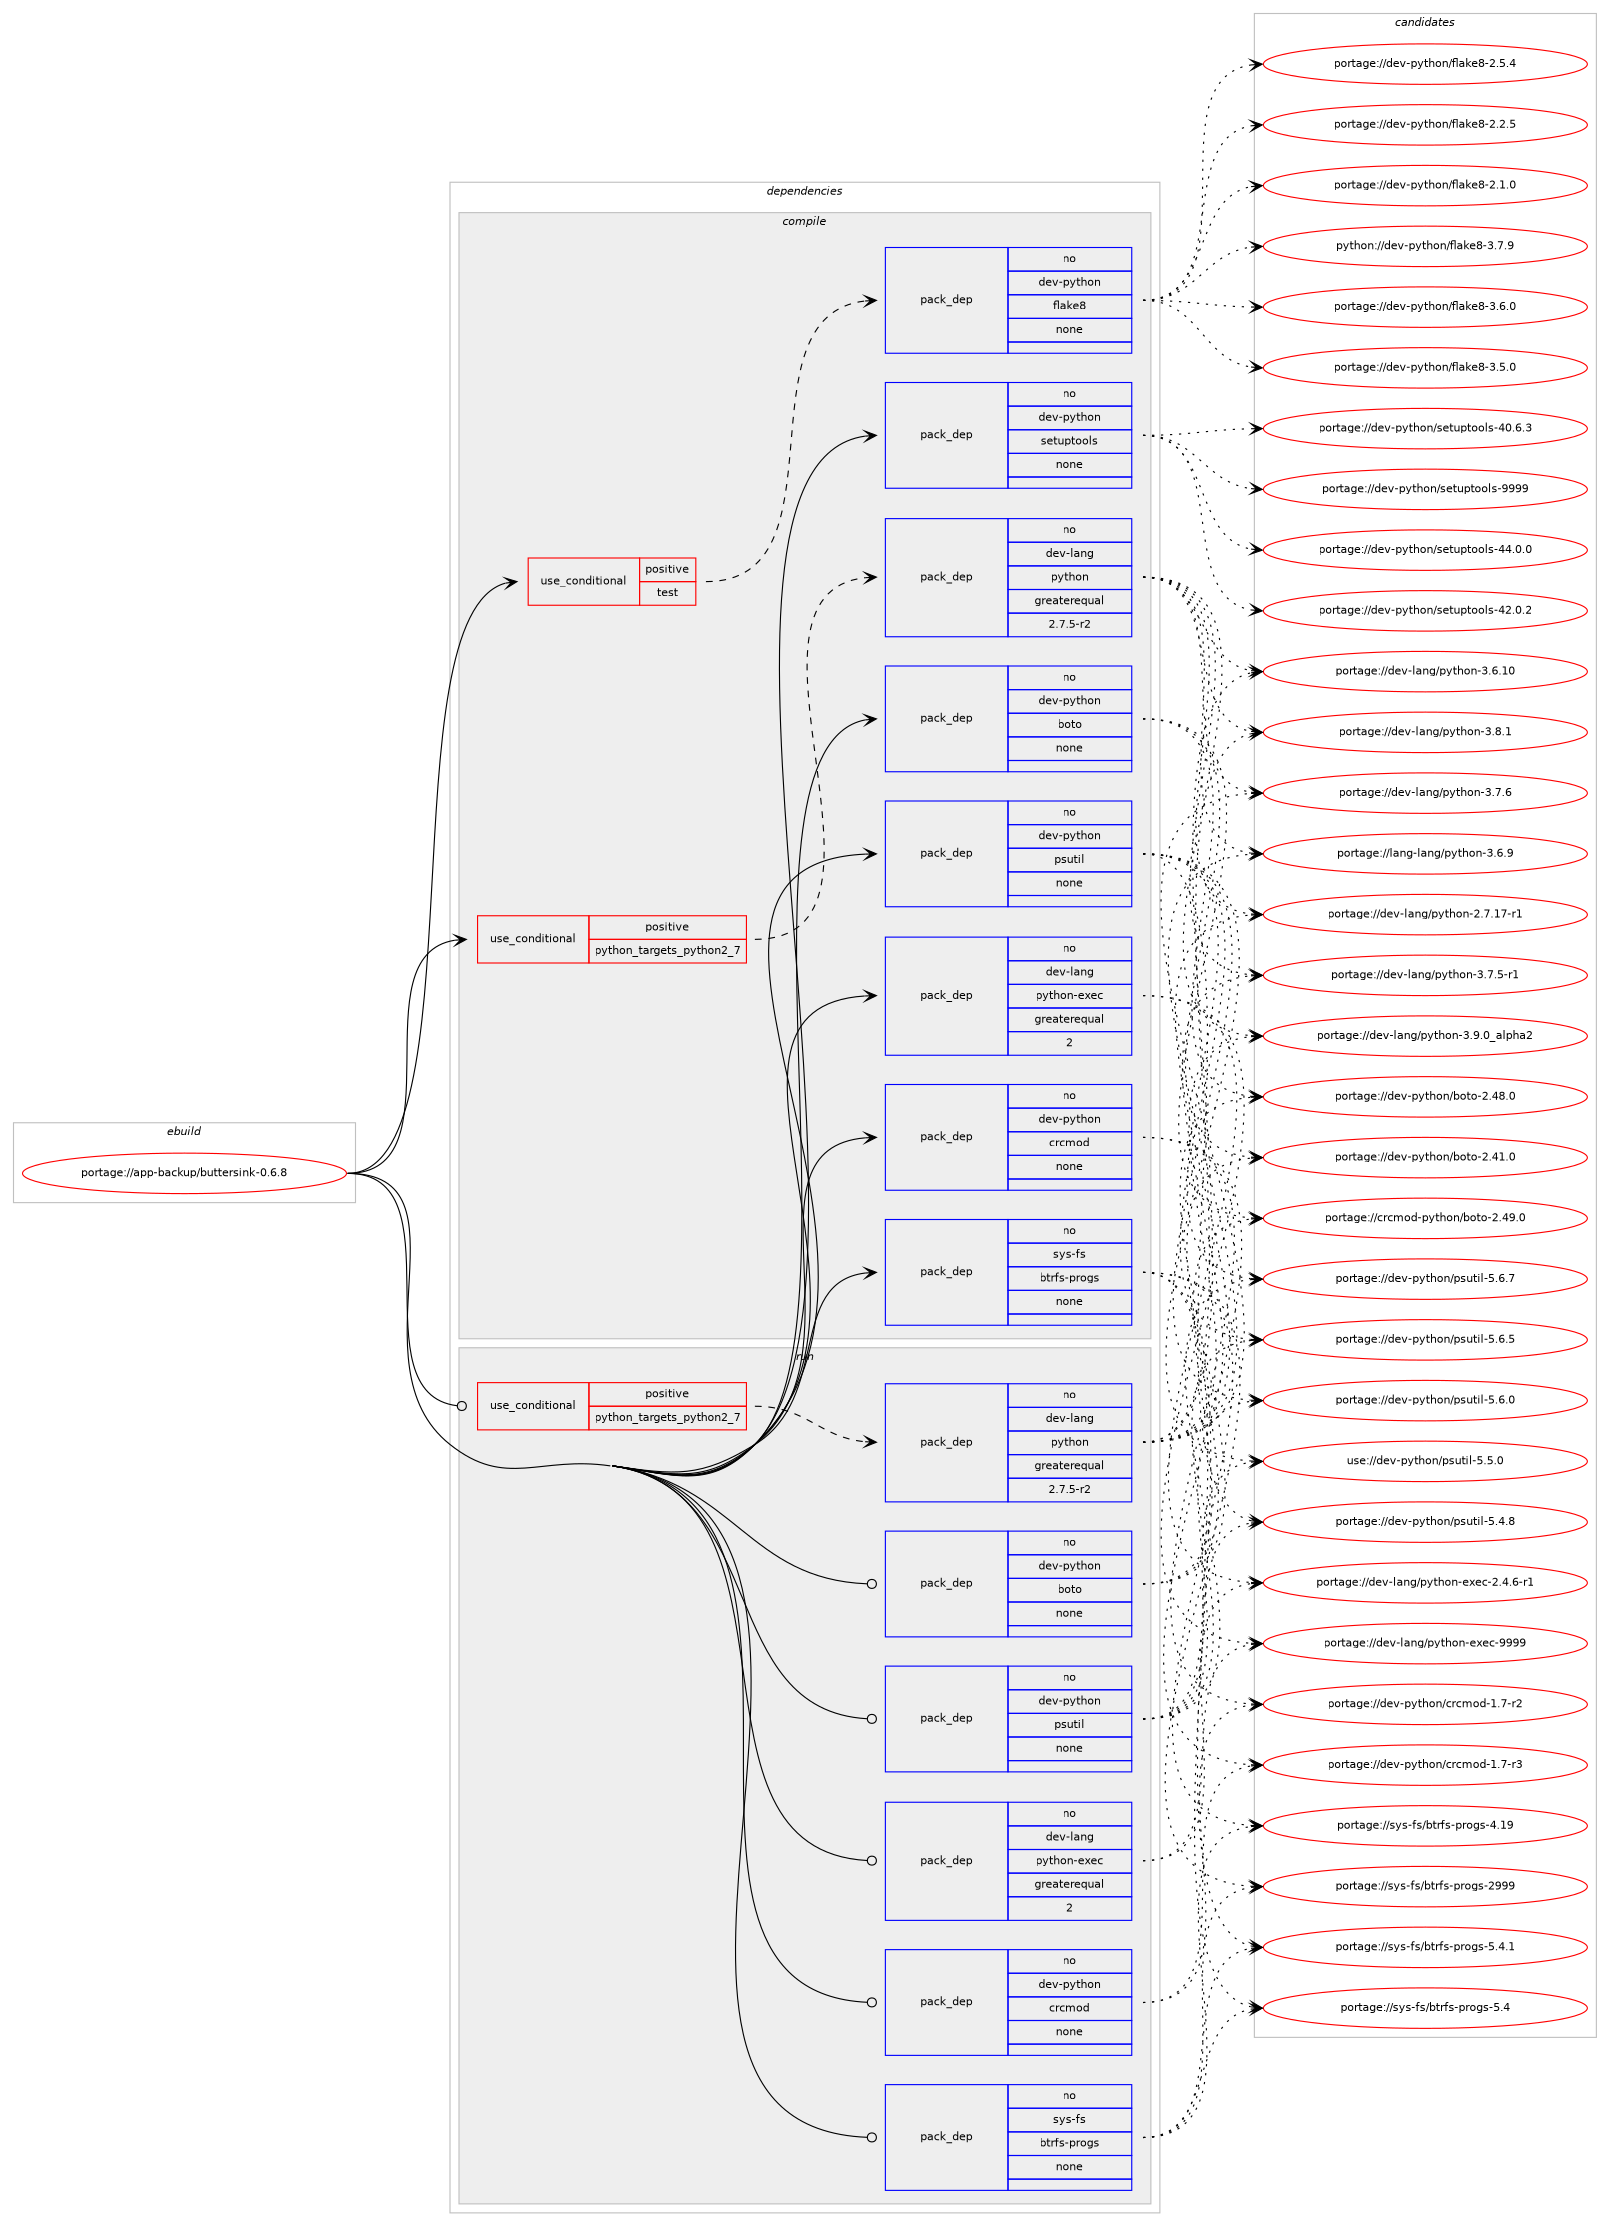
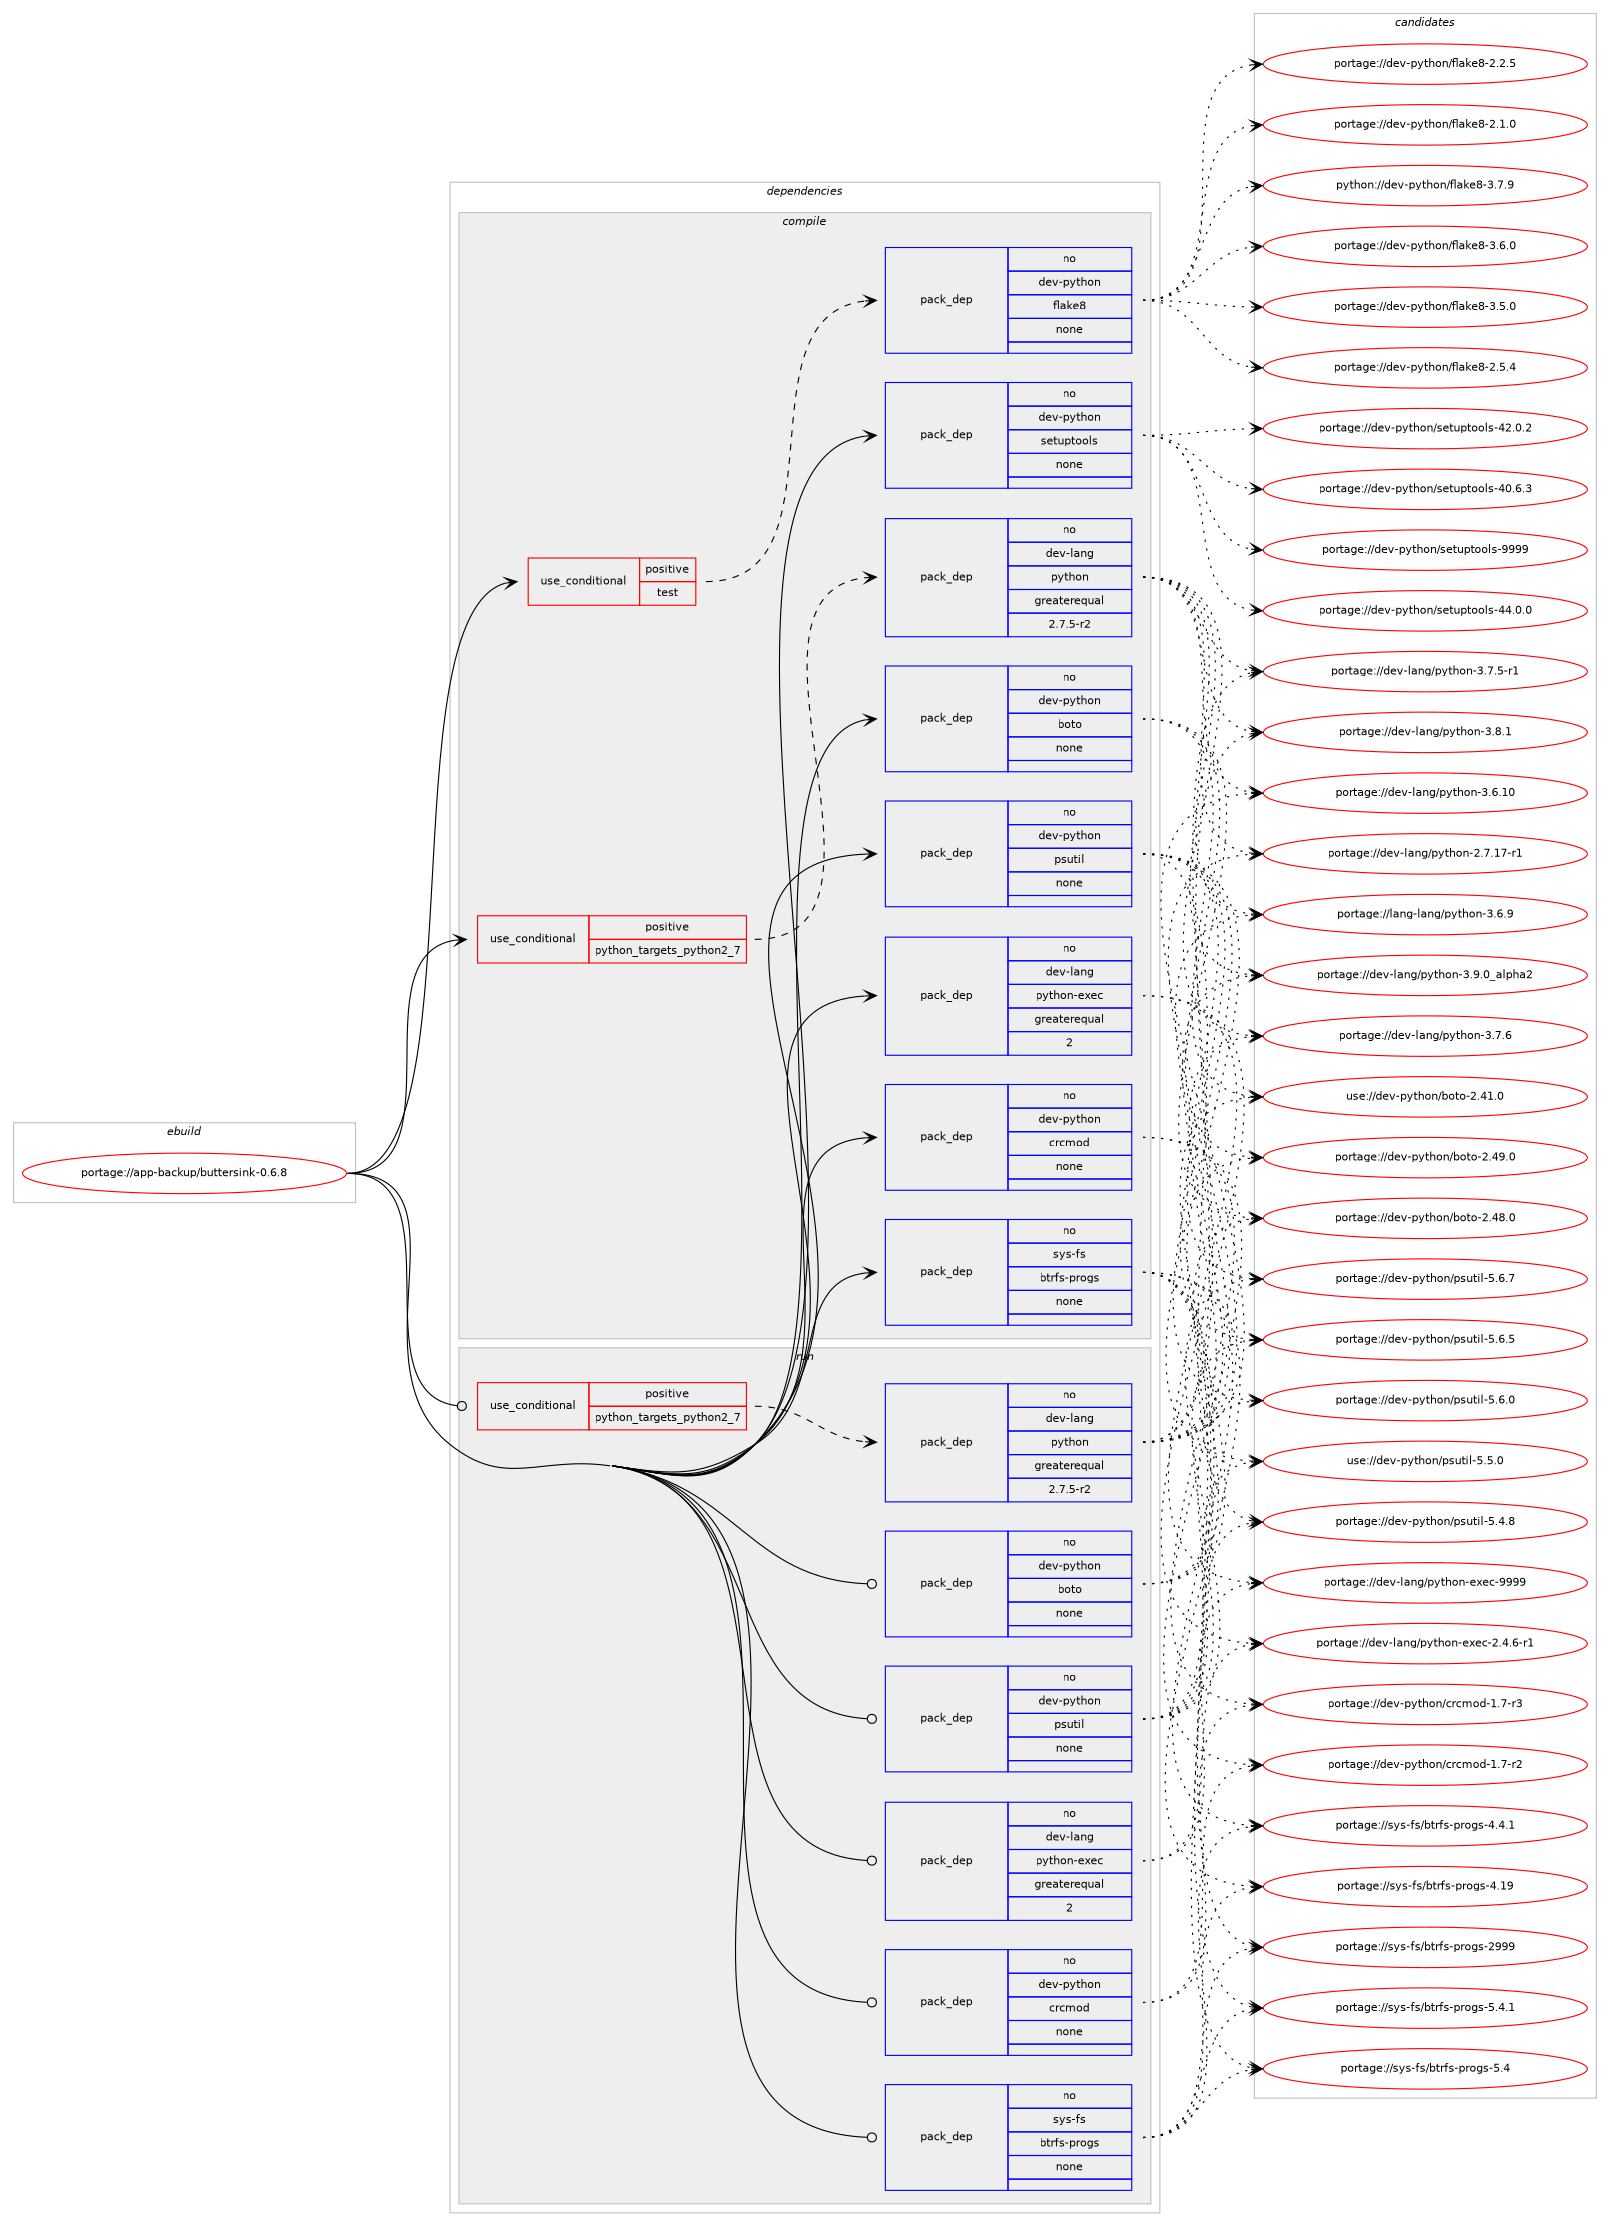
(1425, 1158) -> (1425, 1097)
(1425, 1218) -> (1425, 1158)
none -> (1425, 1826)
